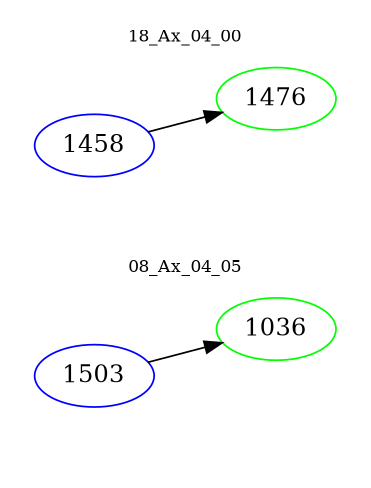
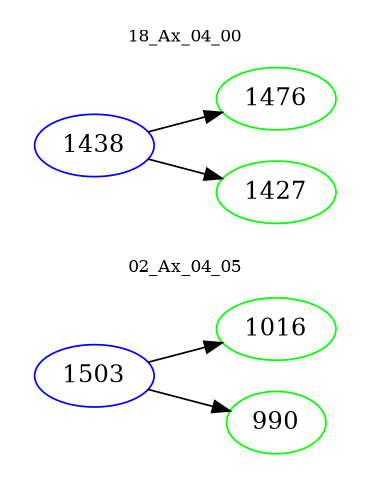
(94, 145) -> (94, 145)
none -> (276, 192)
(185, 268) -> (185, 268)
(276, 329) -> (276, 329)
none -> (276, 423)
